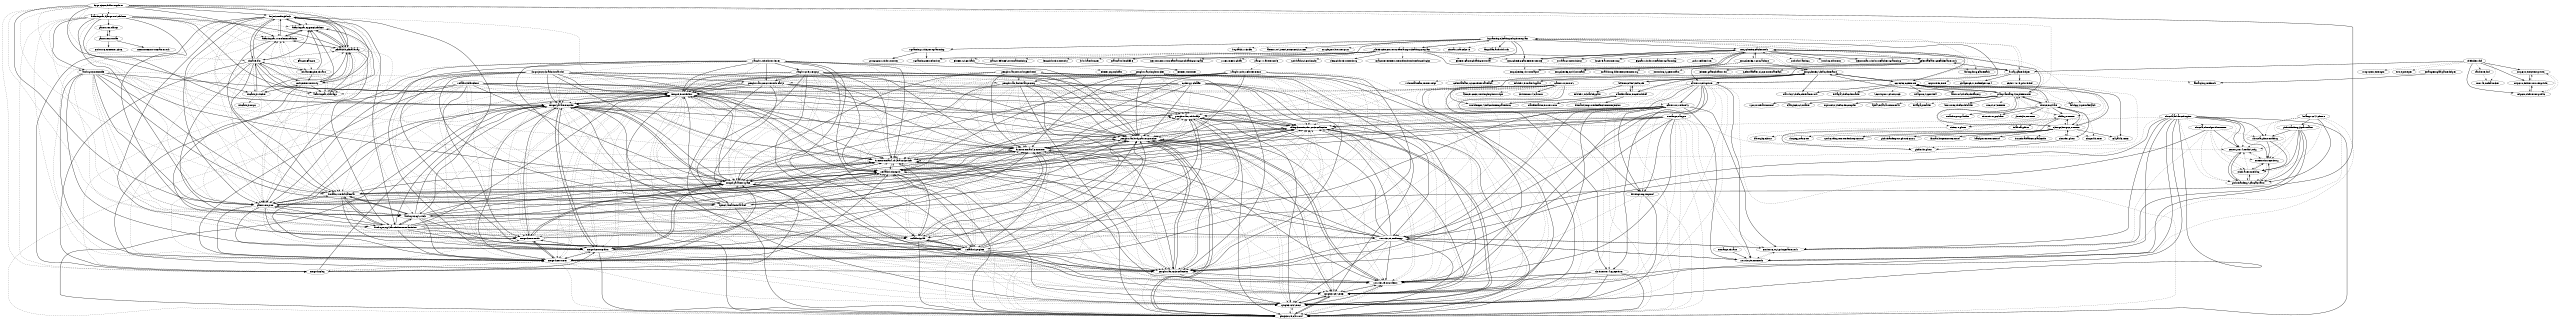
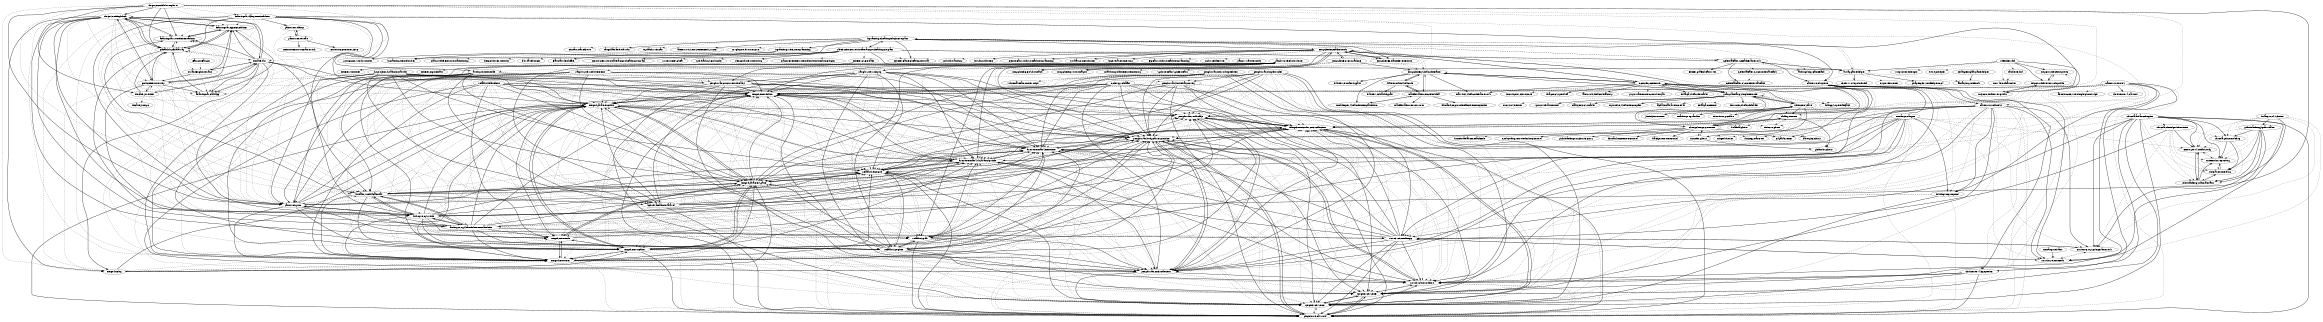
(1667, 72) -> (1173, 72)
none -> (1647, 94)
(1922, 105) -> (1707, 105)
